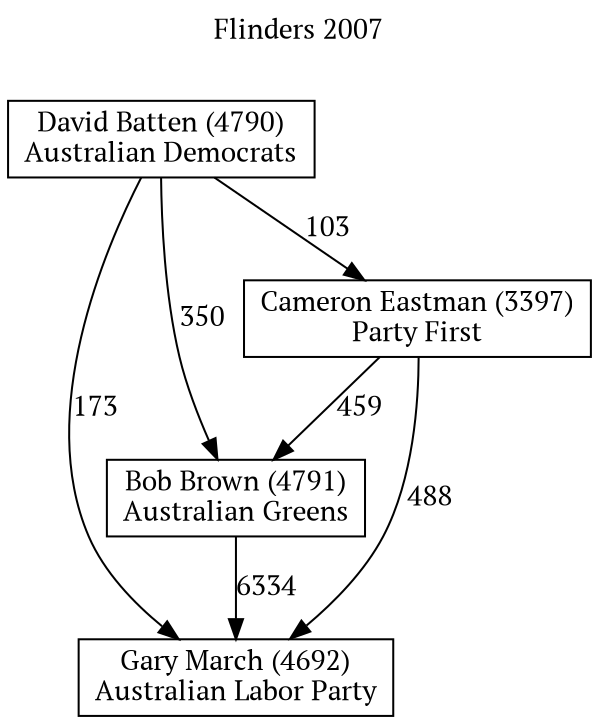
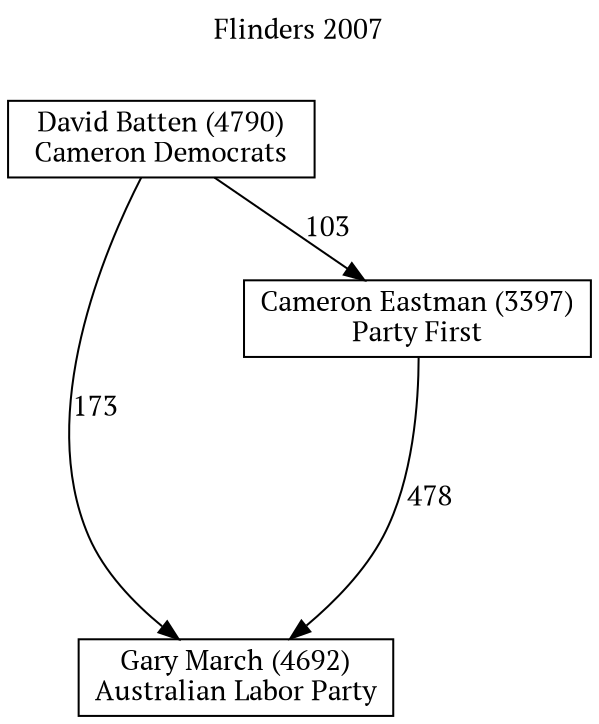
(161, 139) -> (161, 139)
(236, 498) -> none
(431, 498) -> (431, 498)
